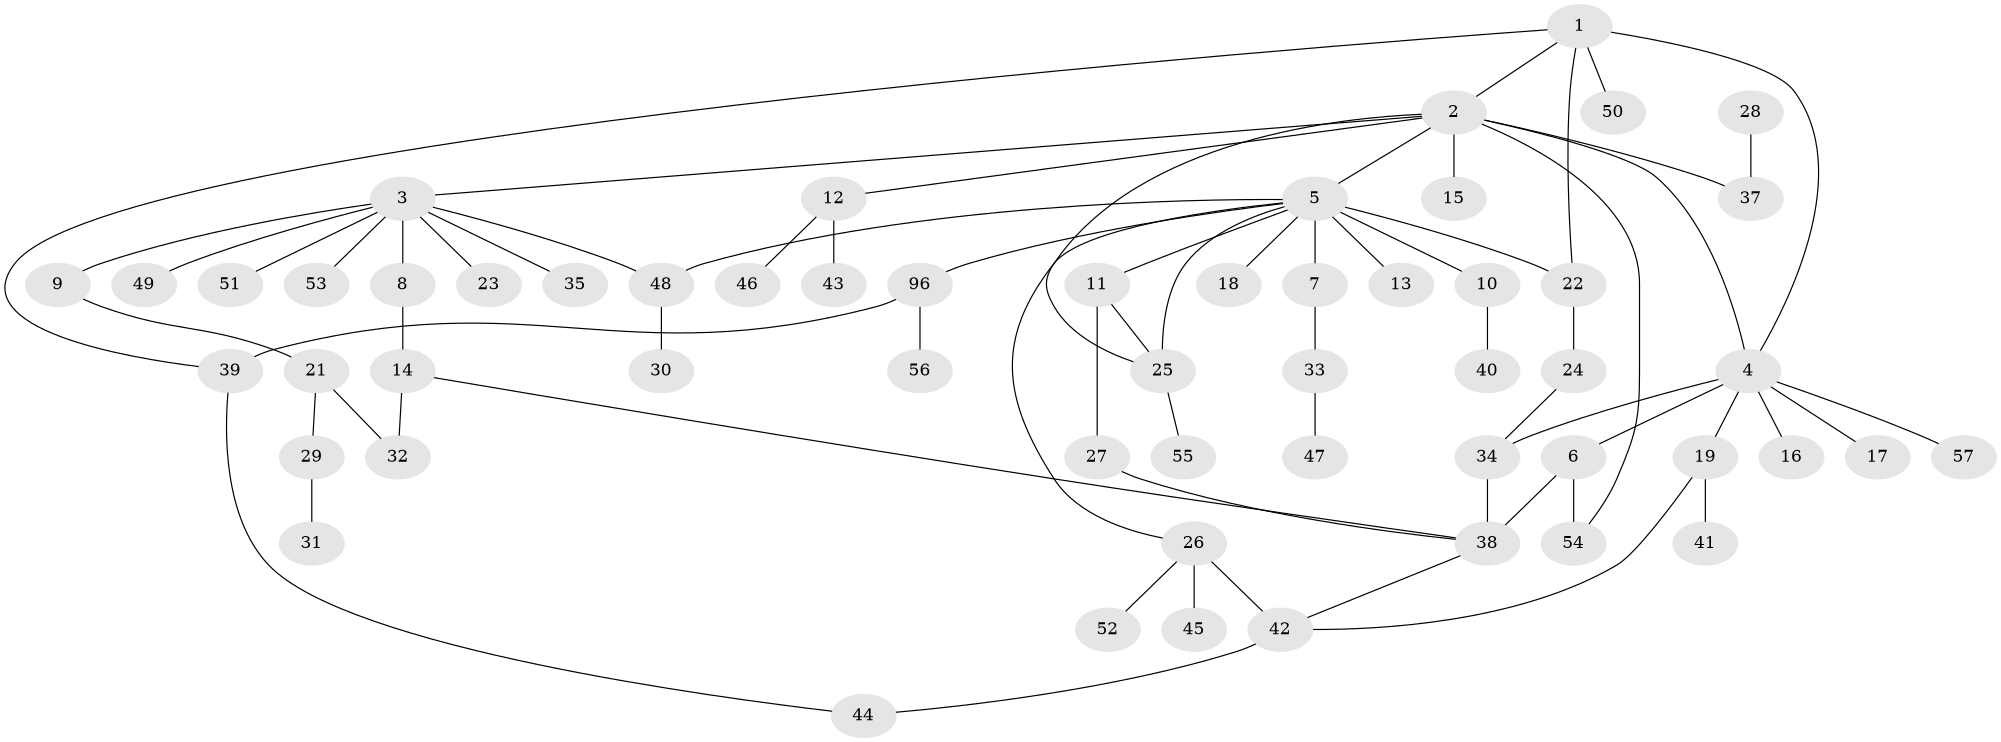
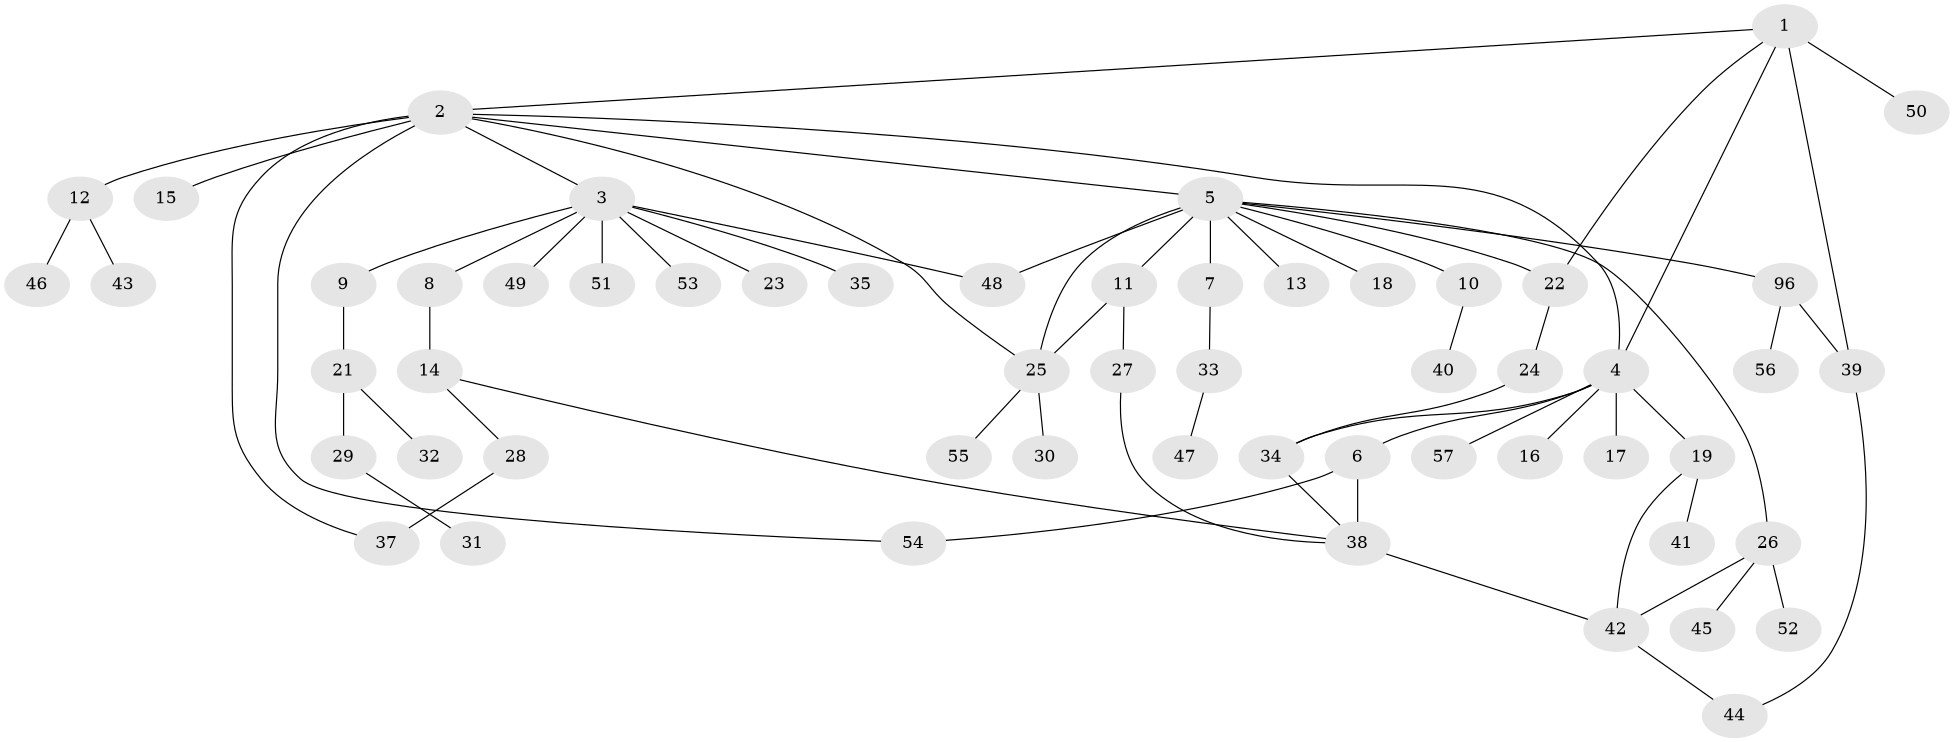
(661, 325) -> (1041, 414)
(400, 414) -> (473, 414)
